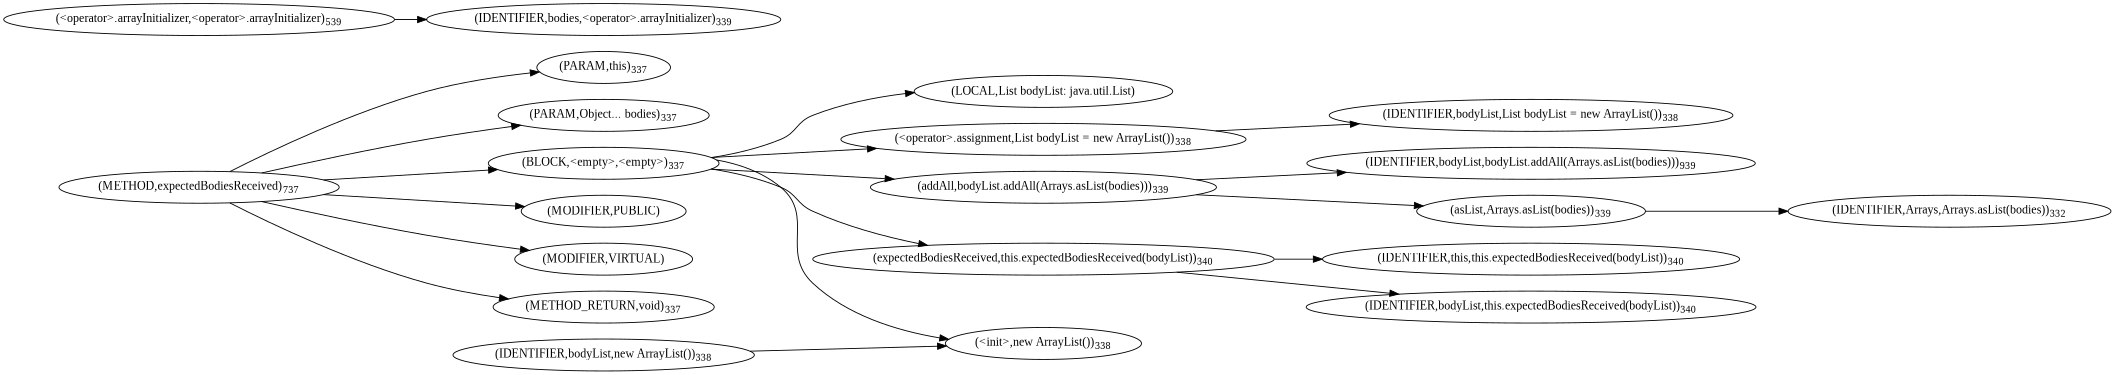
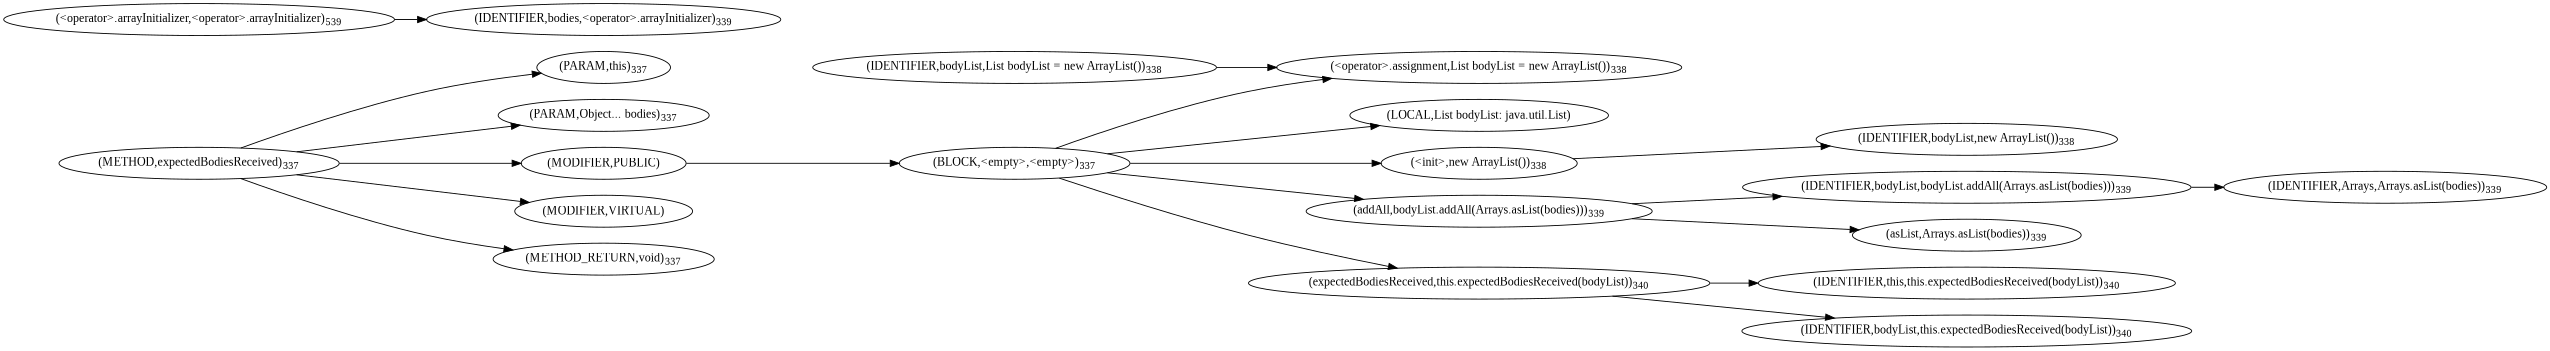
(1283, 128) -> (1242, 67)
(1688, 162) -> (2124, 186)
(406, 175) -> (788, 163)
(291, 186) -> (291, 162)
(2058, 210) -> (2494, 186)
(1712, 211) -> (2203, 187)
(844, 349) -> (1697, 153)
